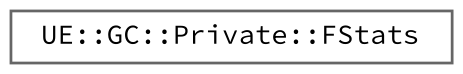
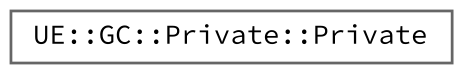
(232, 37) -> (232, 37)
